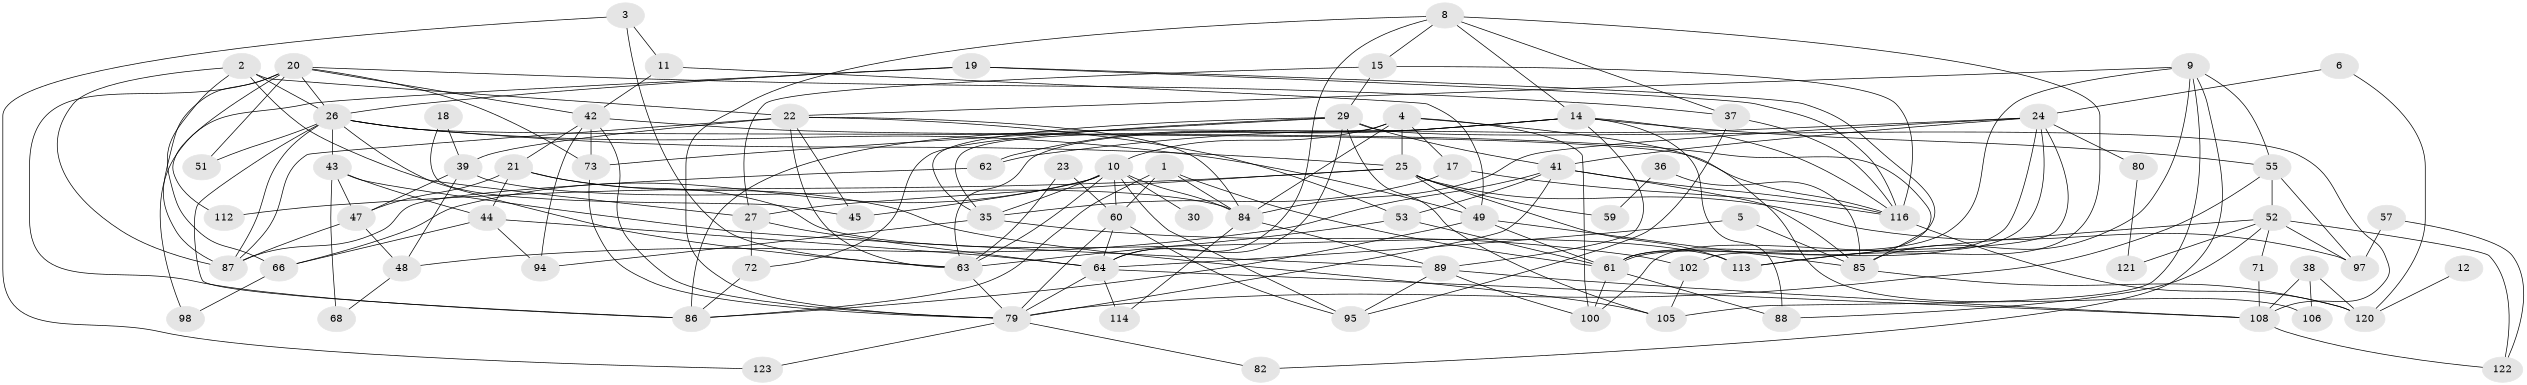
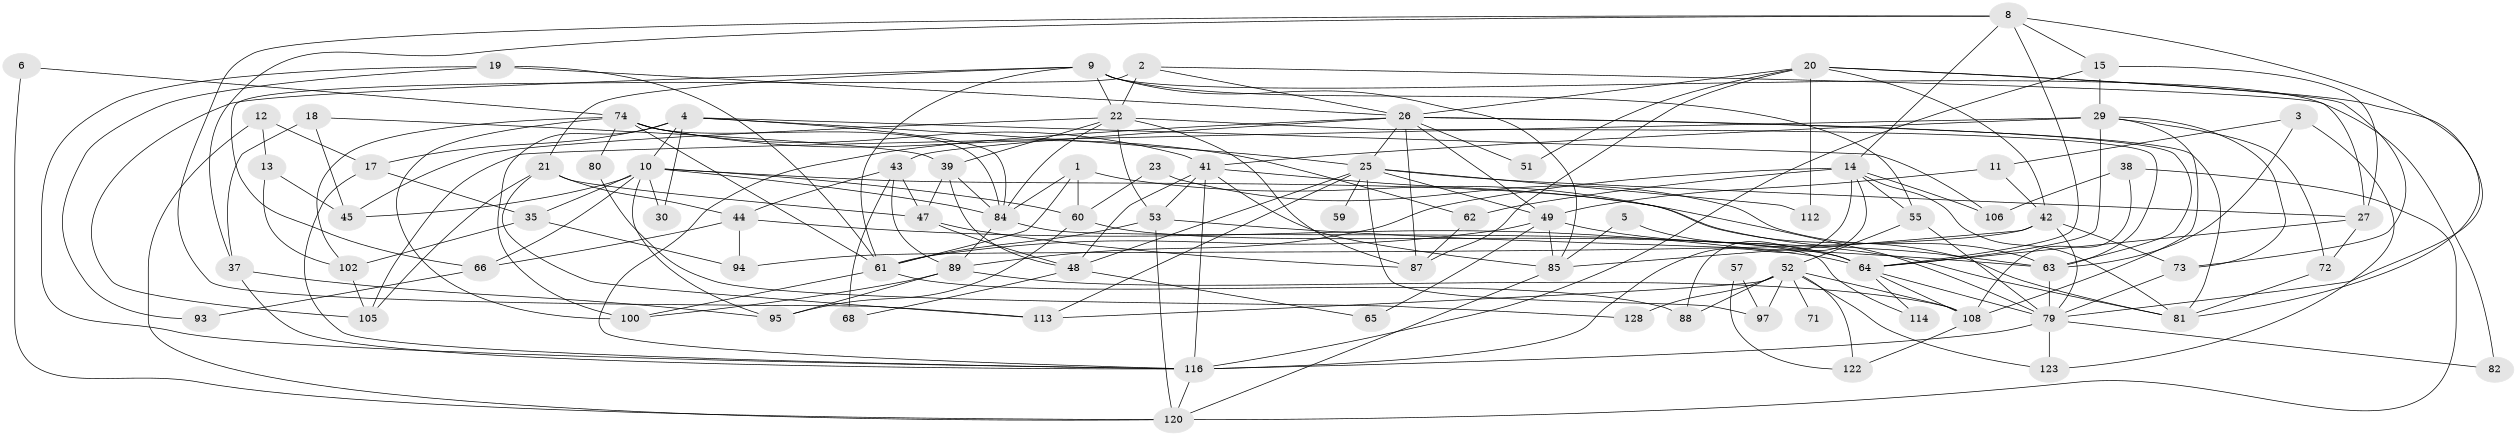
(873, 84) -> (233, 173)
(2039, 117) -> (621, 117)
(1093, 127) -> none
(1223, 132) -> (1923, 191)
(1143, 133) -> (675, 164)
none -> (316, 142)
(58, 148) -> none
(542, 148) -> (703, 87)
none -> (267, 167)
(1661, 167) -> none
none -> (1220, 218)
(2316, 218) -> none
(2127, 268) -> (1634, 319)
(1061, 269) -> (1624, 356)
(2259, 297) -> (1882, 291)
(186, 319) -> (201, 319)
(692, 319) -> (2180, 319)
none -> (1161, 319)
none -> (1371, 319)
none -> (1904, 336)
